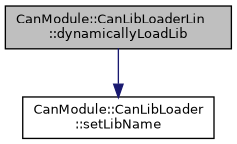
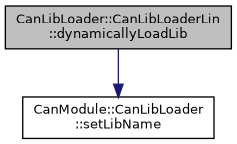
(118, 27) -> (118, 27)
